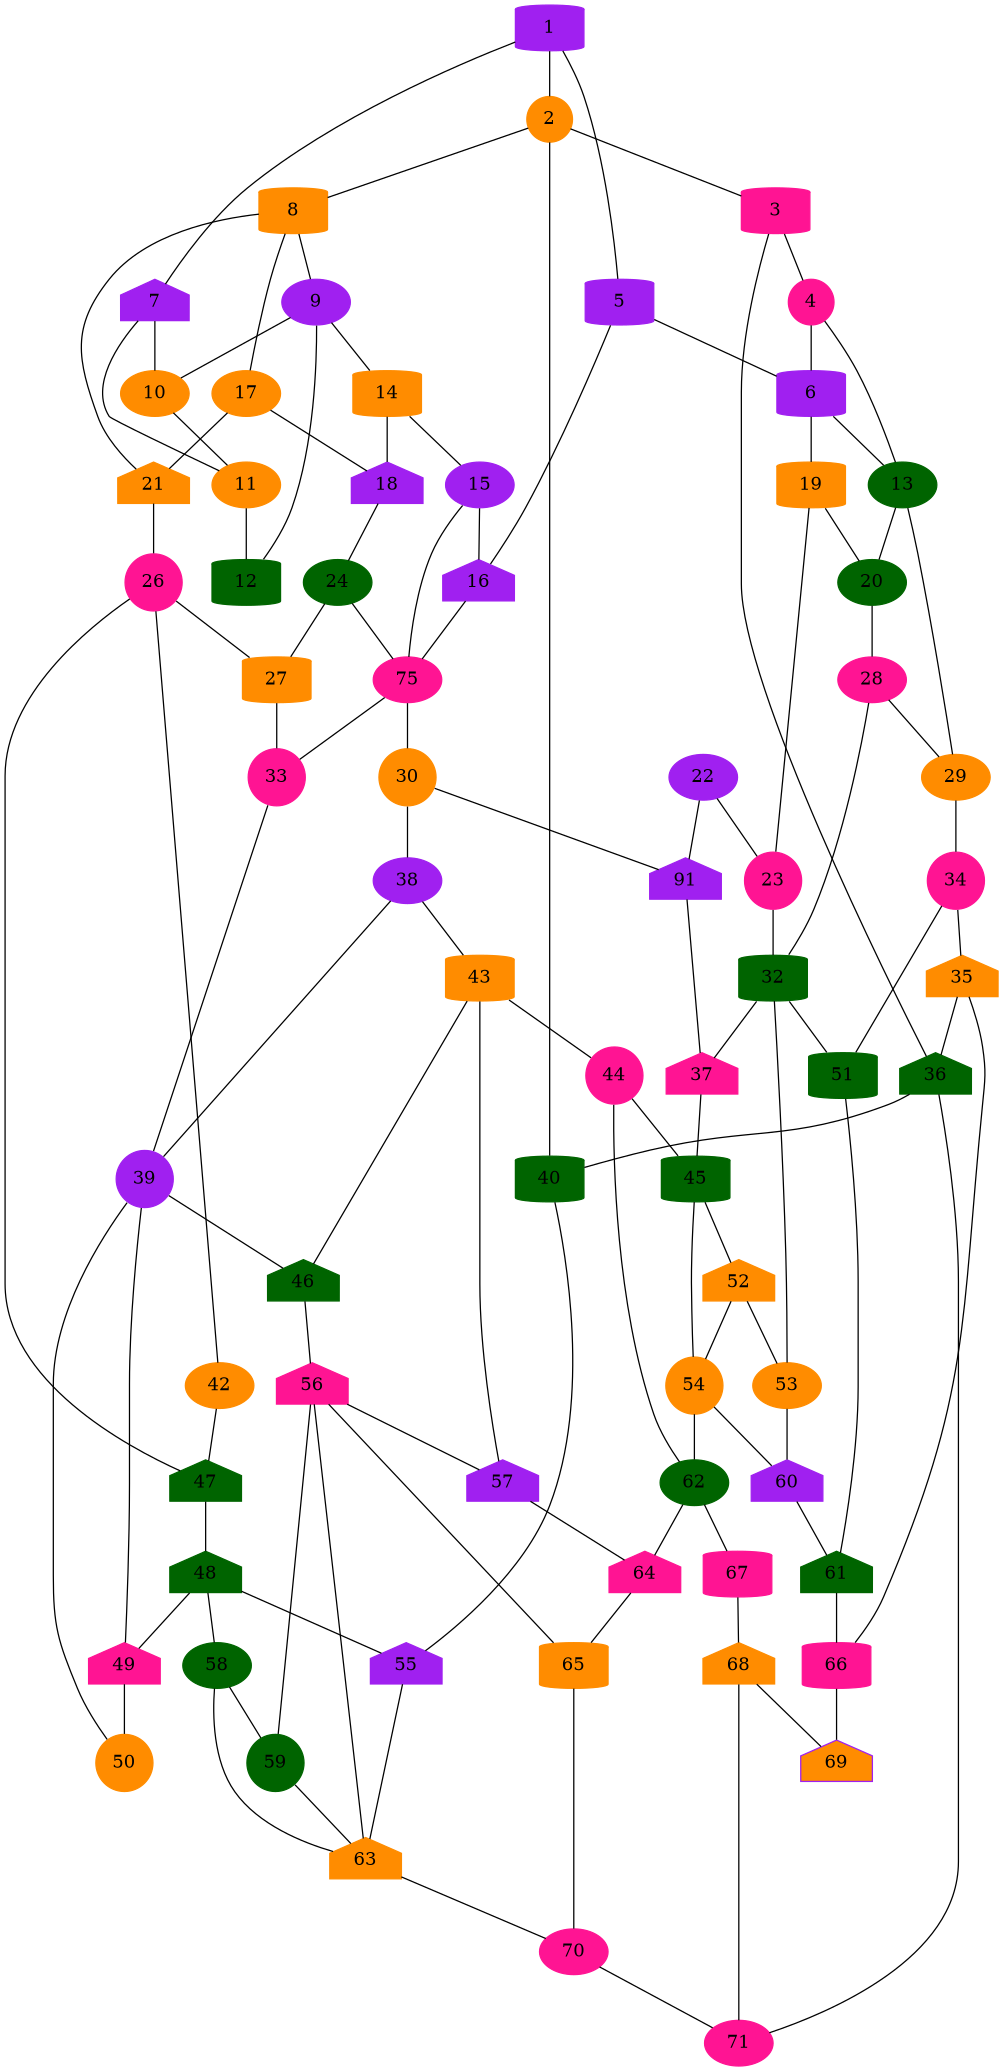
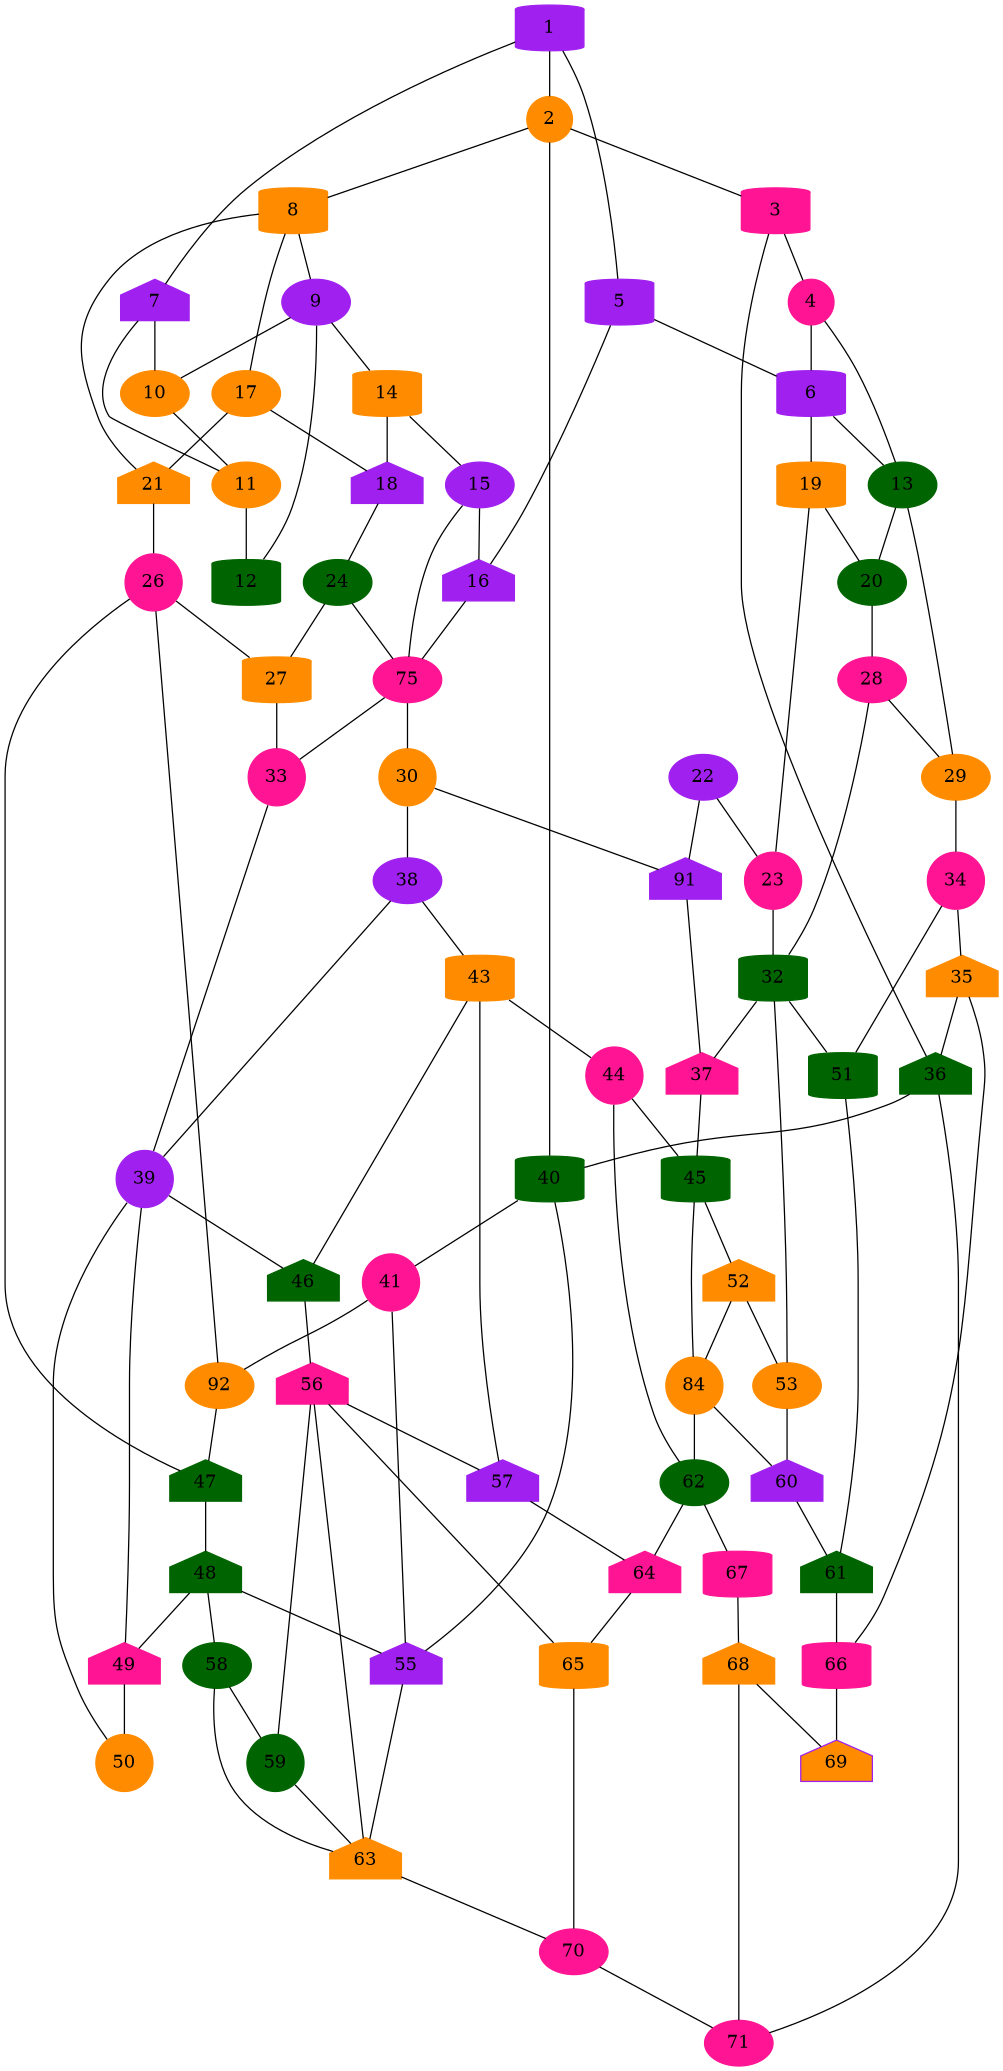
none -> (391, 1282)
(220, 1386) -> (220, 1386)
(694, 1386) -> (694, 1386)
